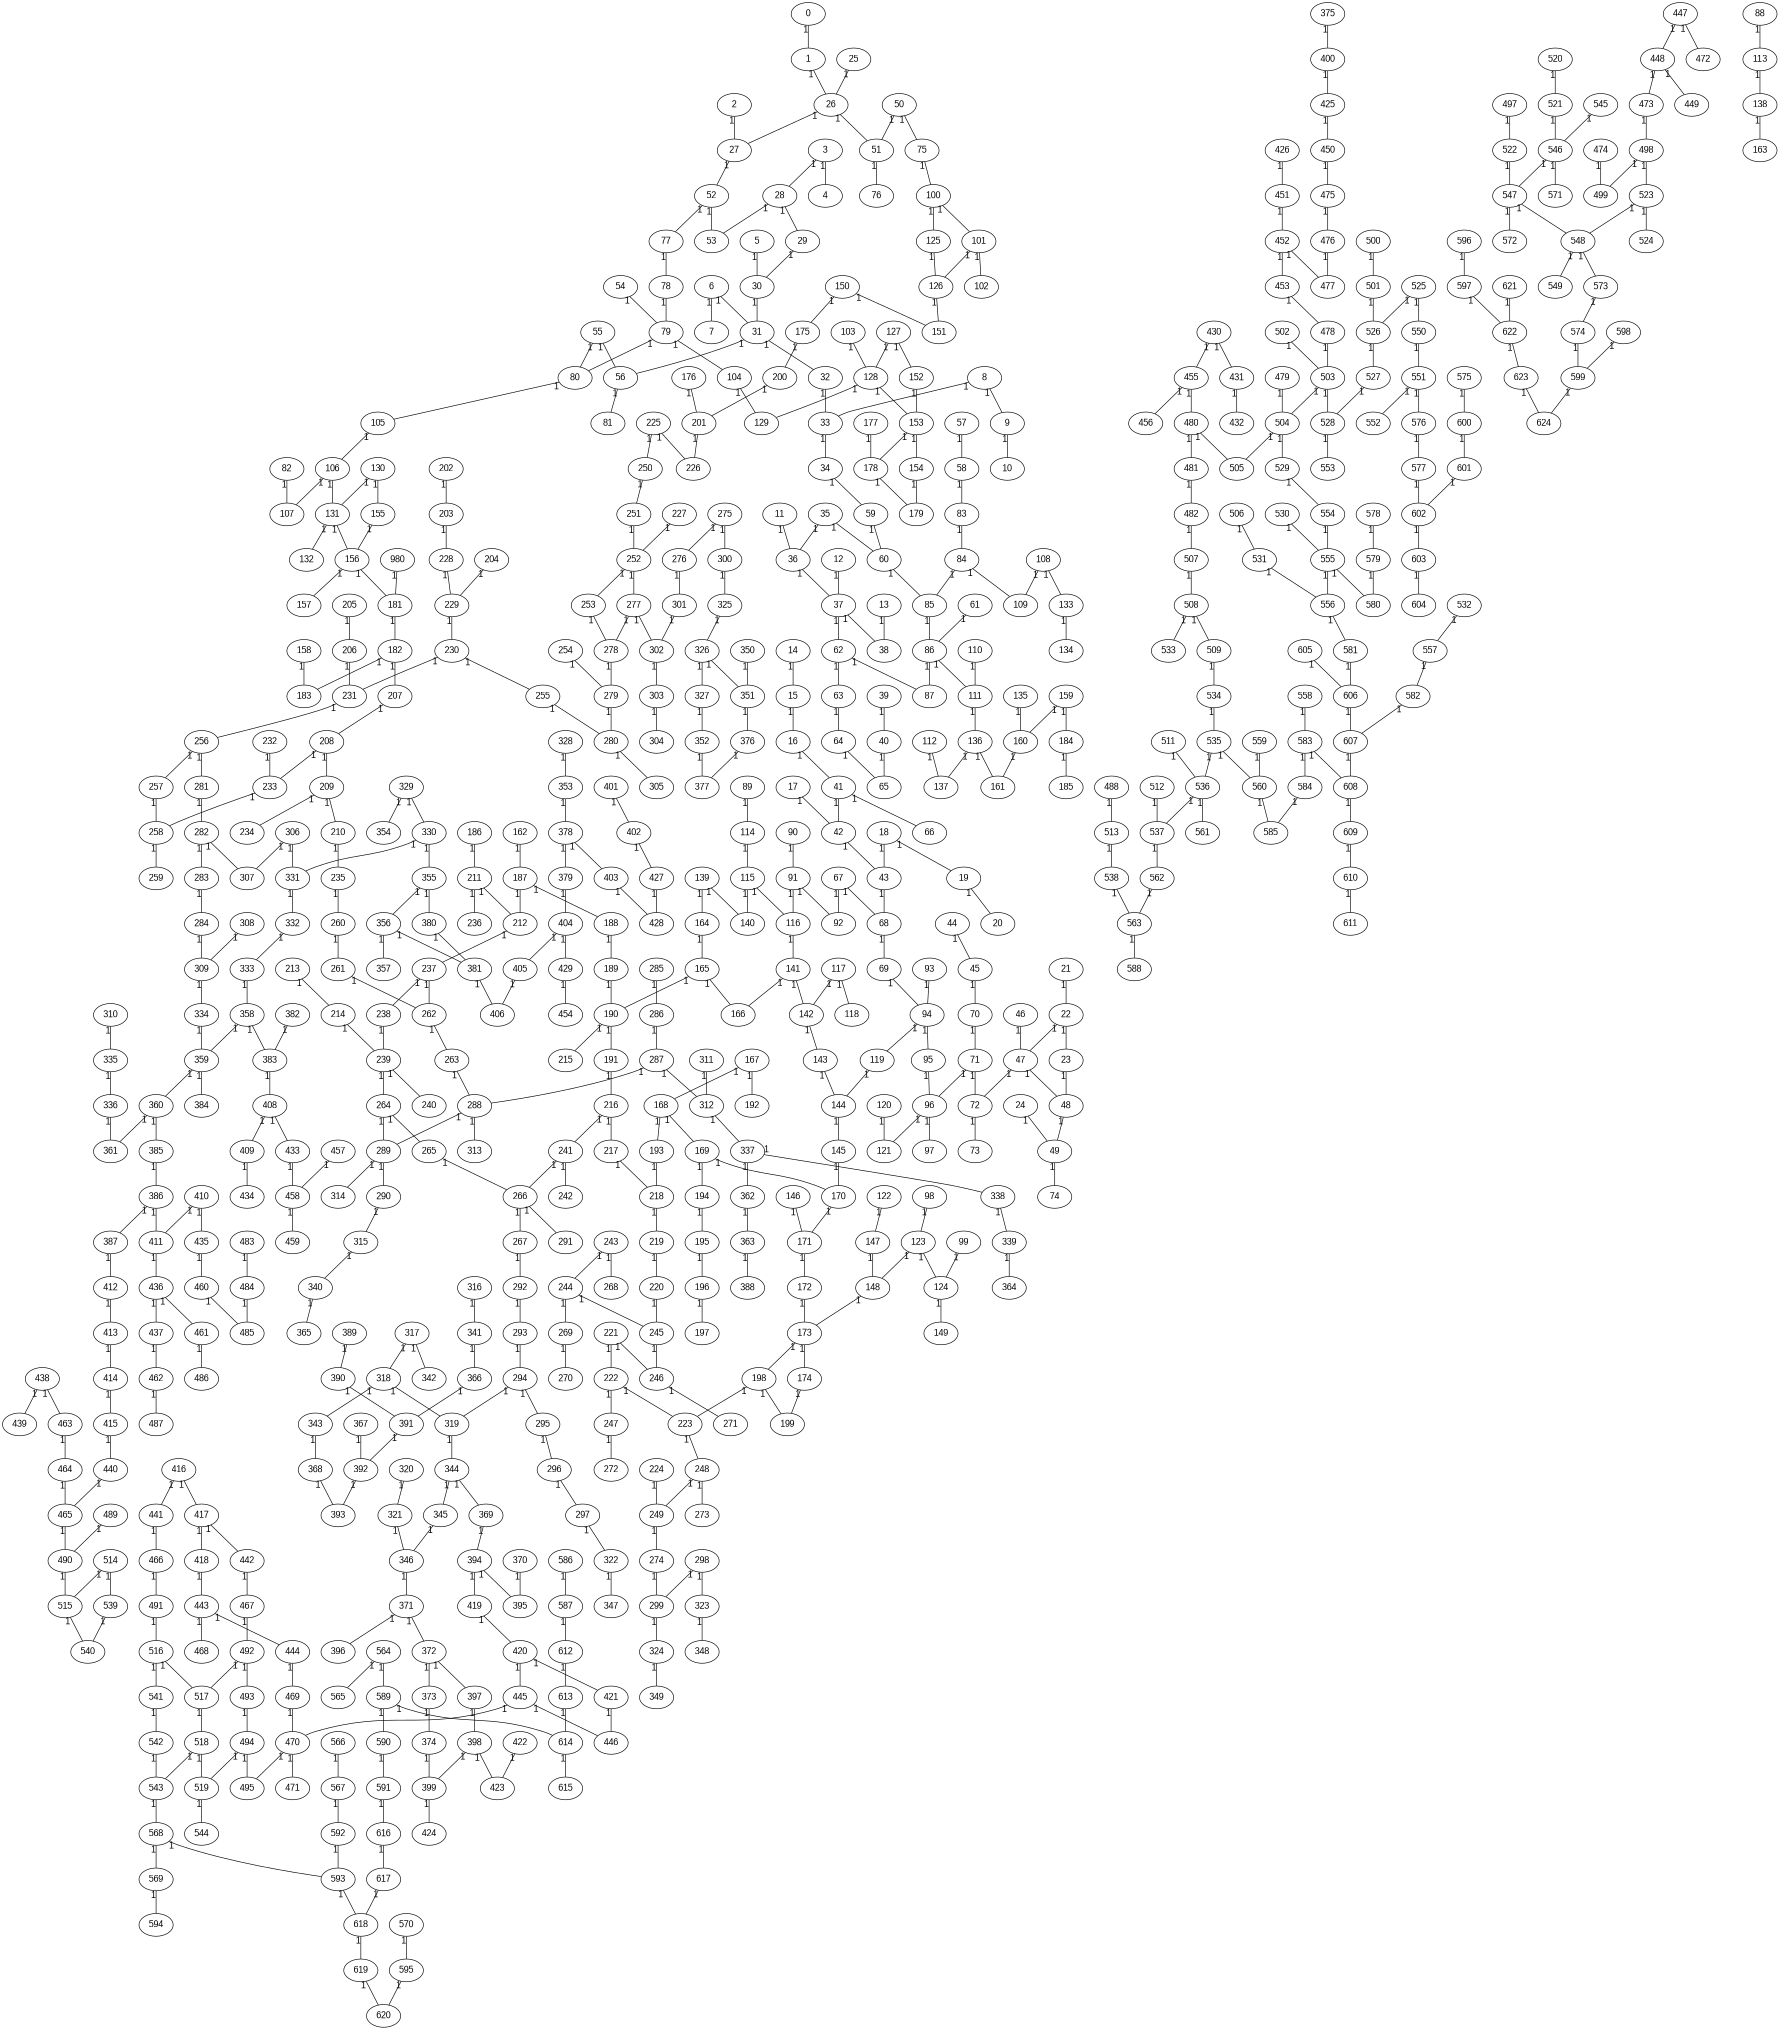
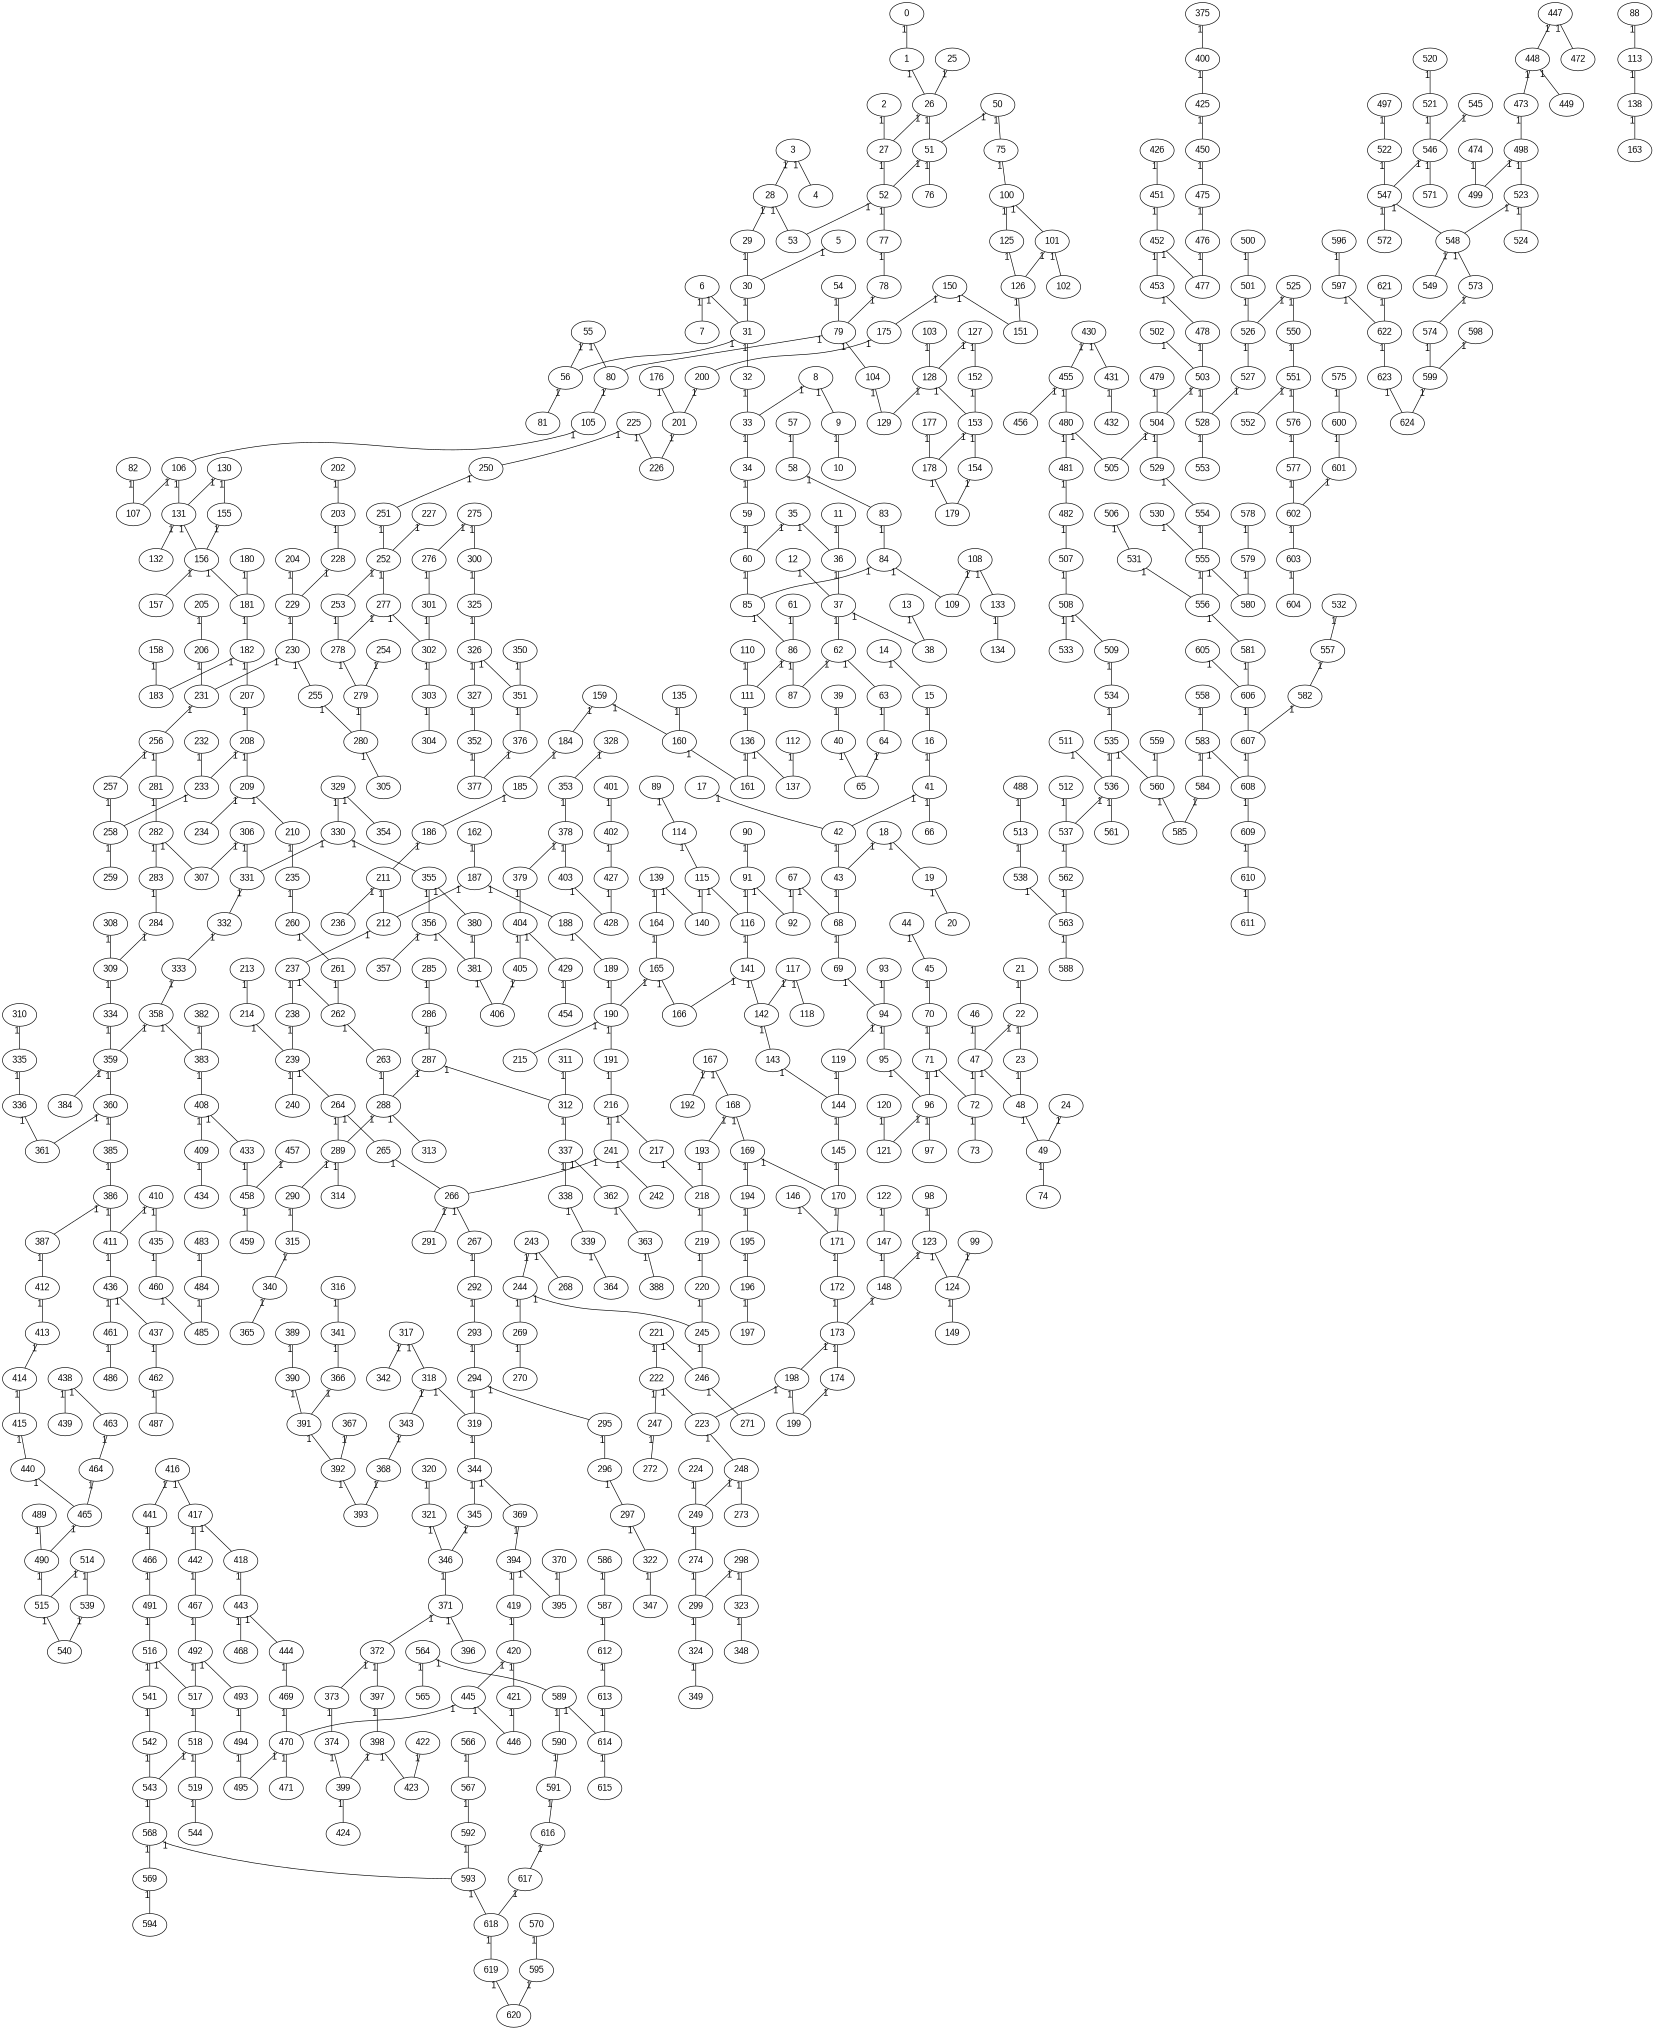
none -> (907, 173)
(397, 560) -> (247, 560)
none -> (475, 810)
(224, 1766) -> none
